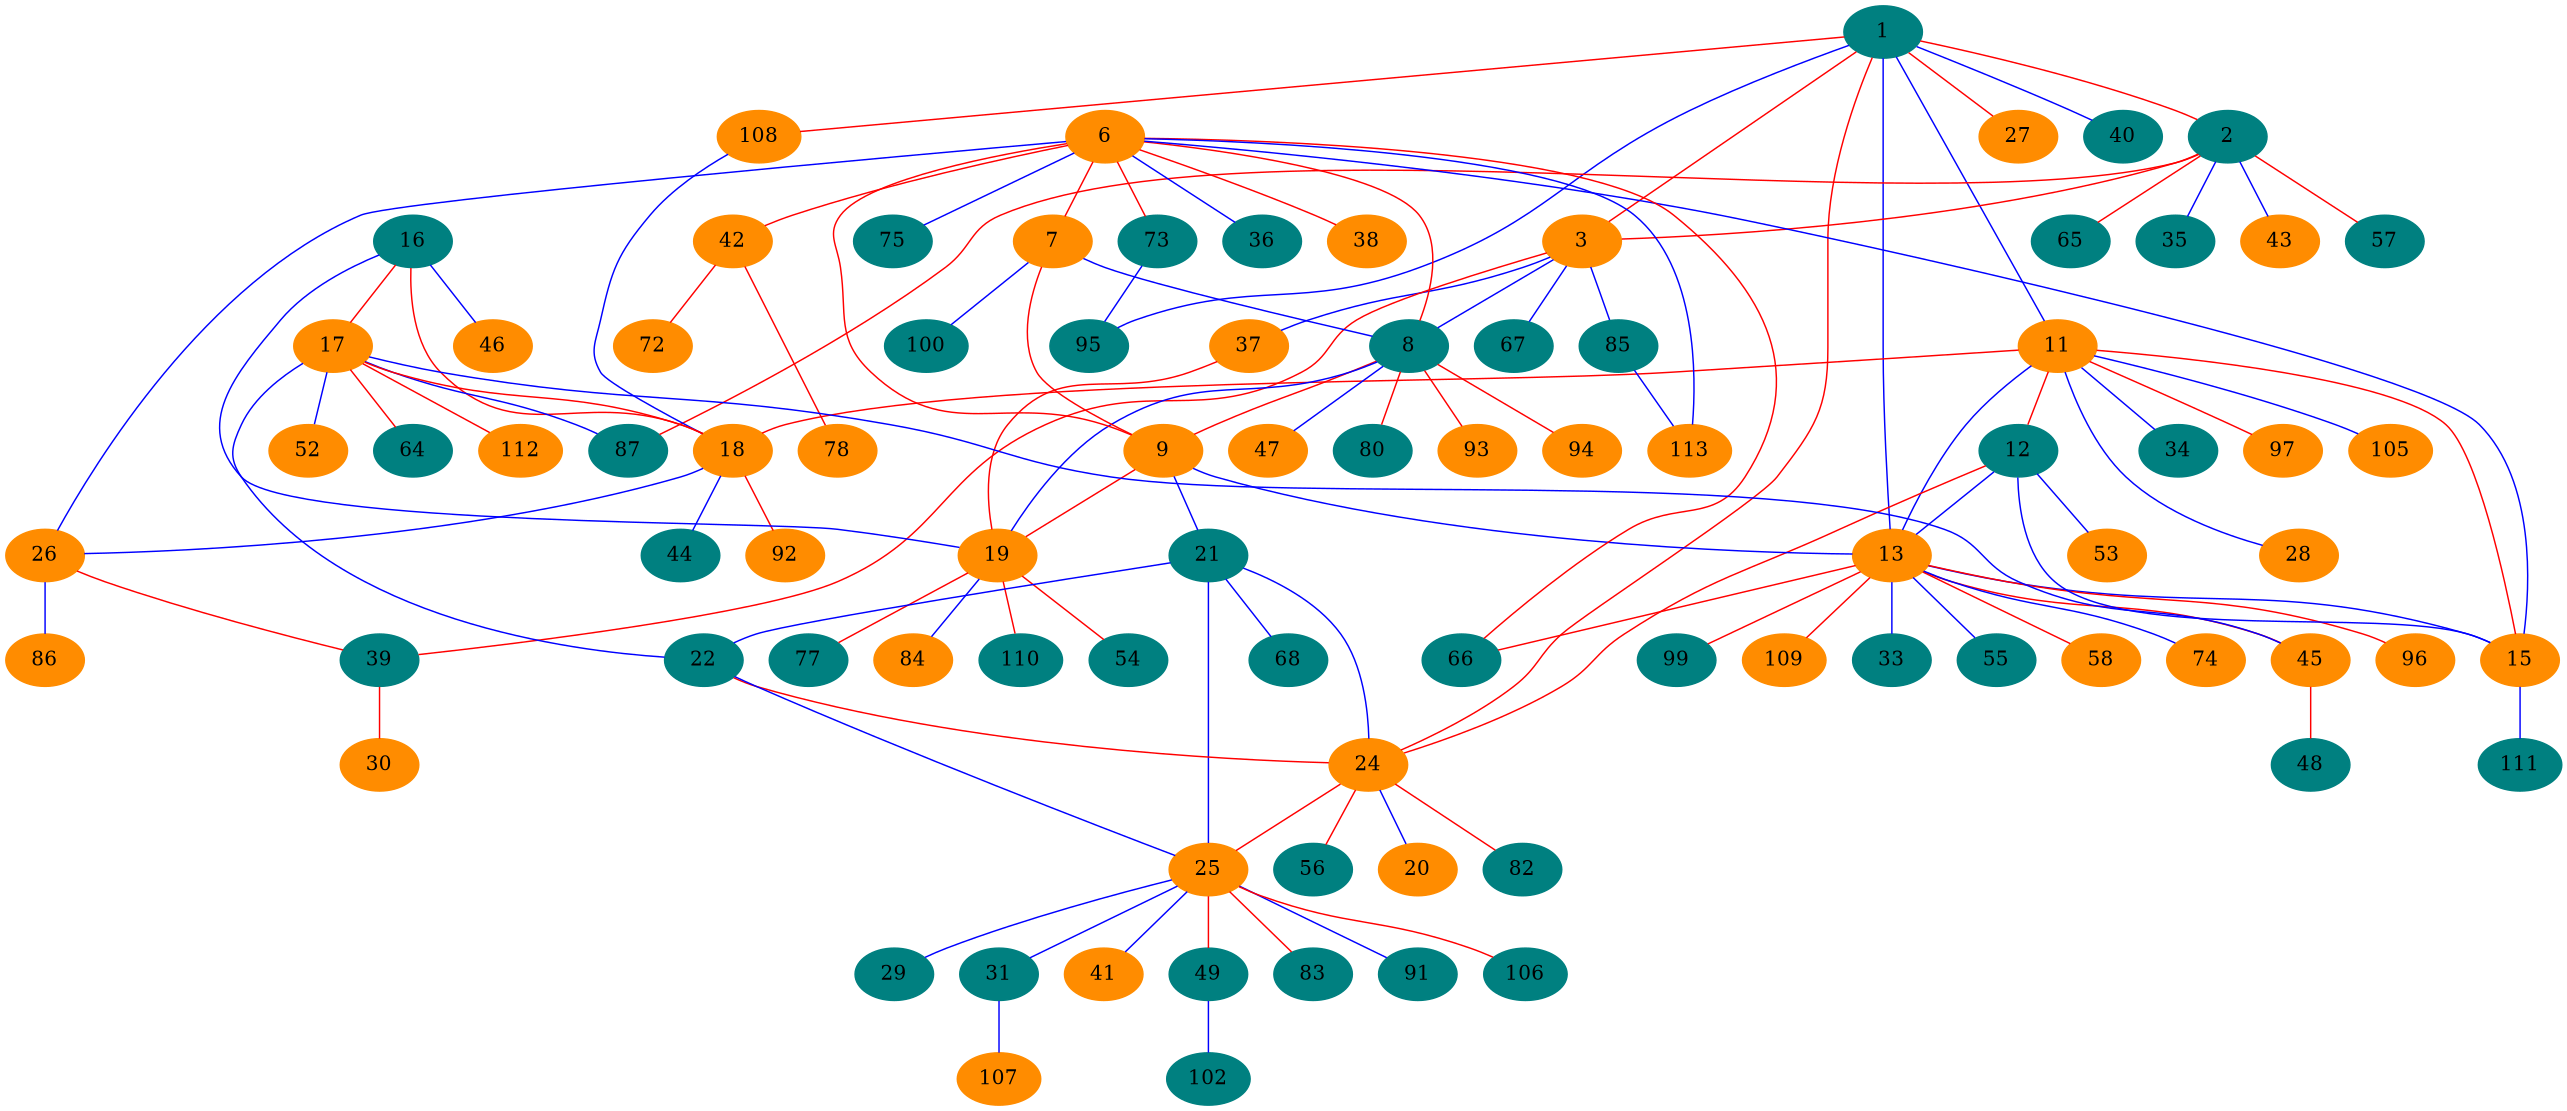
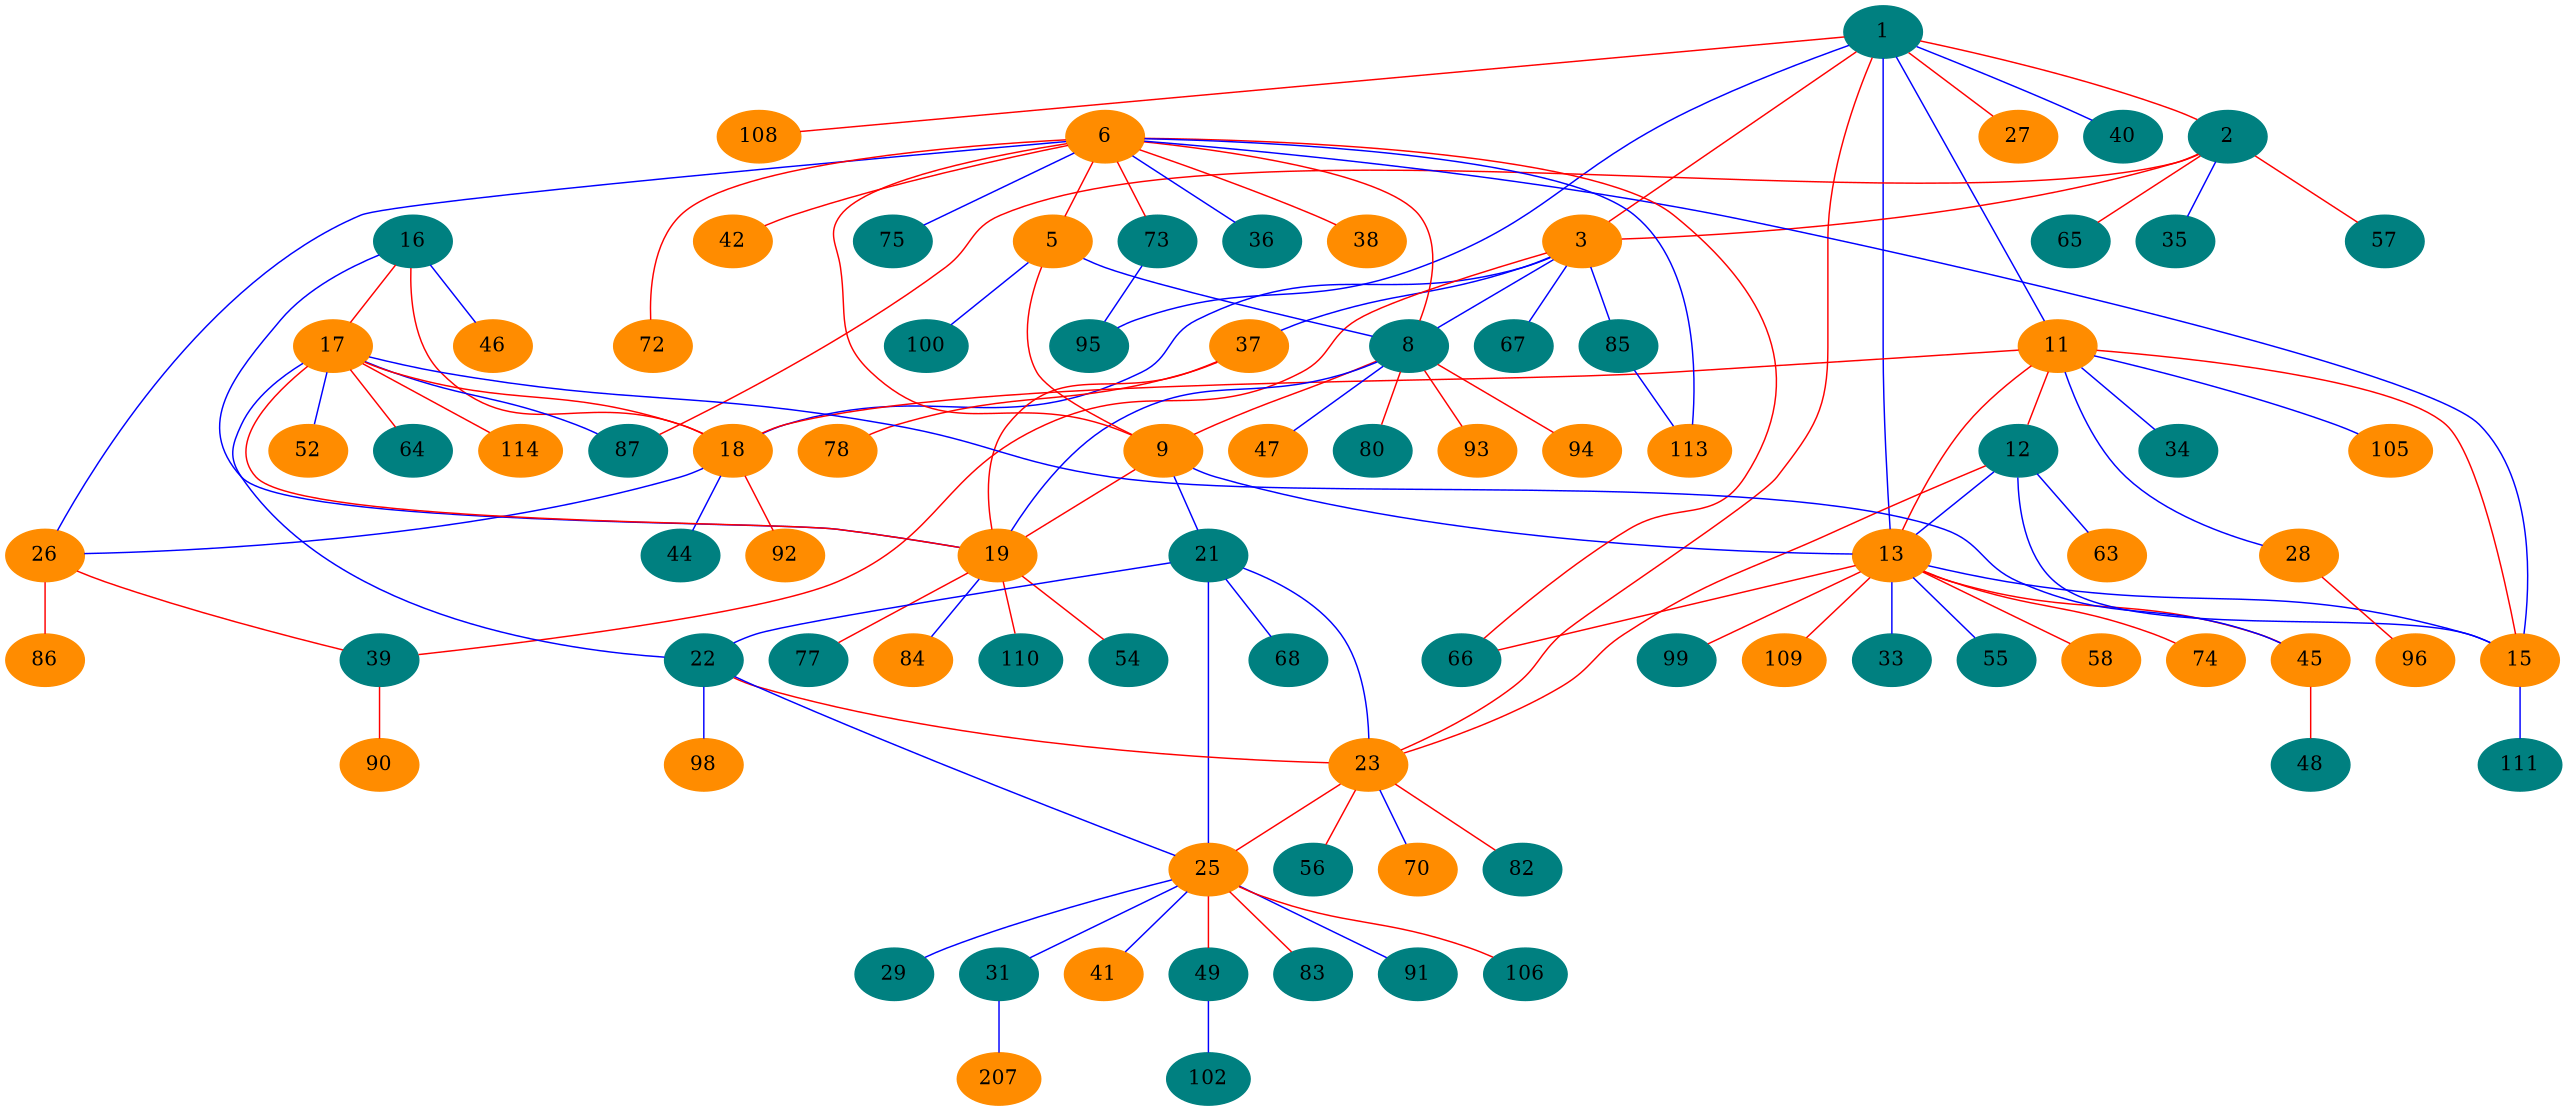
(1053, 241) -> (1053, 241)
(2280, 241) -> none
(693, 294) -> (764, 179)
(606, 299) -> (1162, 356)
(785, 346) -> (1043, 398)
(1955, 438) -> (1955, 438)
(521, 451) -> (521, 451)
(2283, 451) -> none
none -> (538, 518)
(2107, 555) -> (2107, 555)
(45, 608) -> (45, 608)
(2262, 610) -> (2347, 599)
(2088, 615) -> (2088, 615)
(380, 765) -> (380, 765)
none -> (704, 765)
(1368, 765) -> (1368, 765)
(1418, 870) -> (1418, 870)
(999, 1079) -> (999, 1079)
